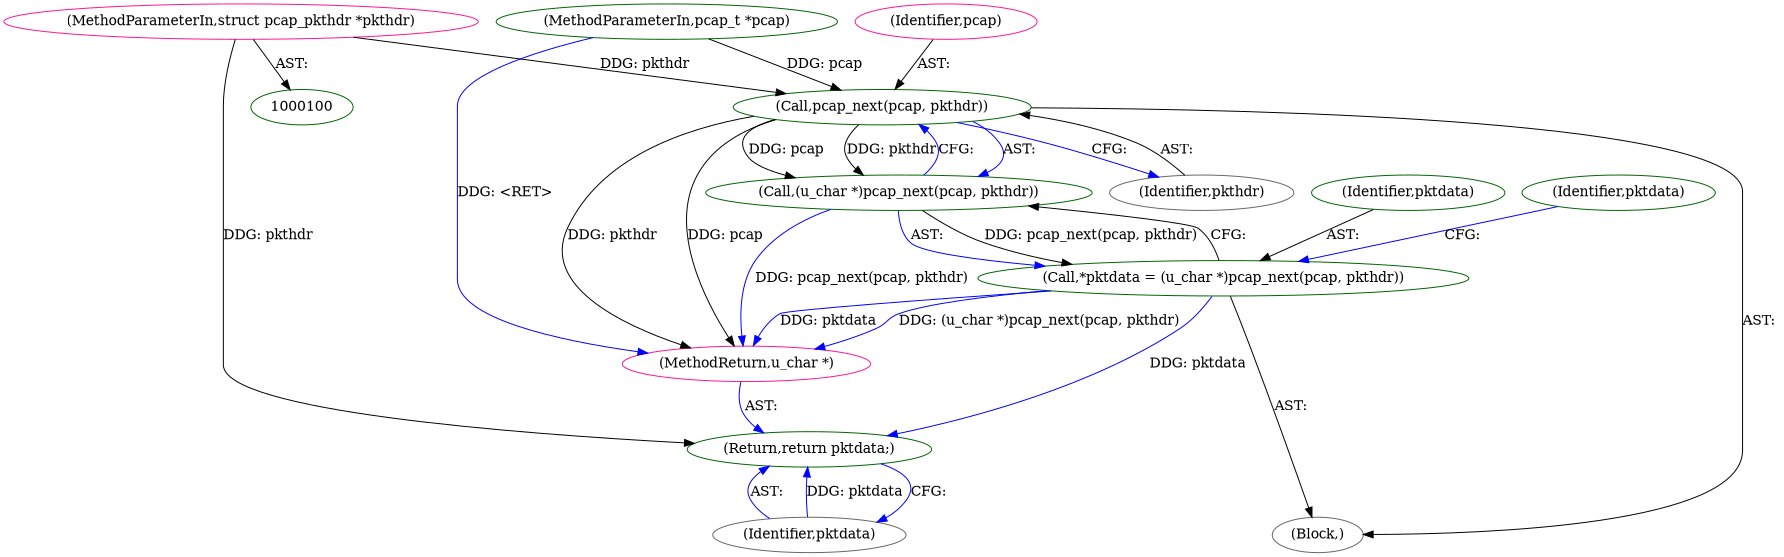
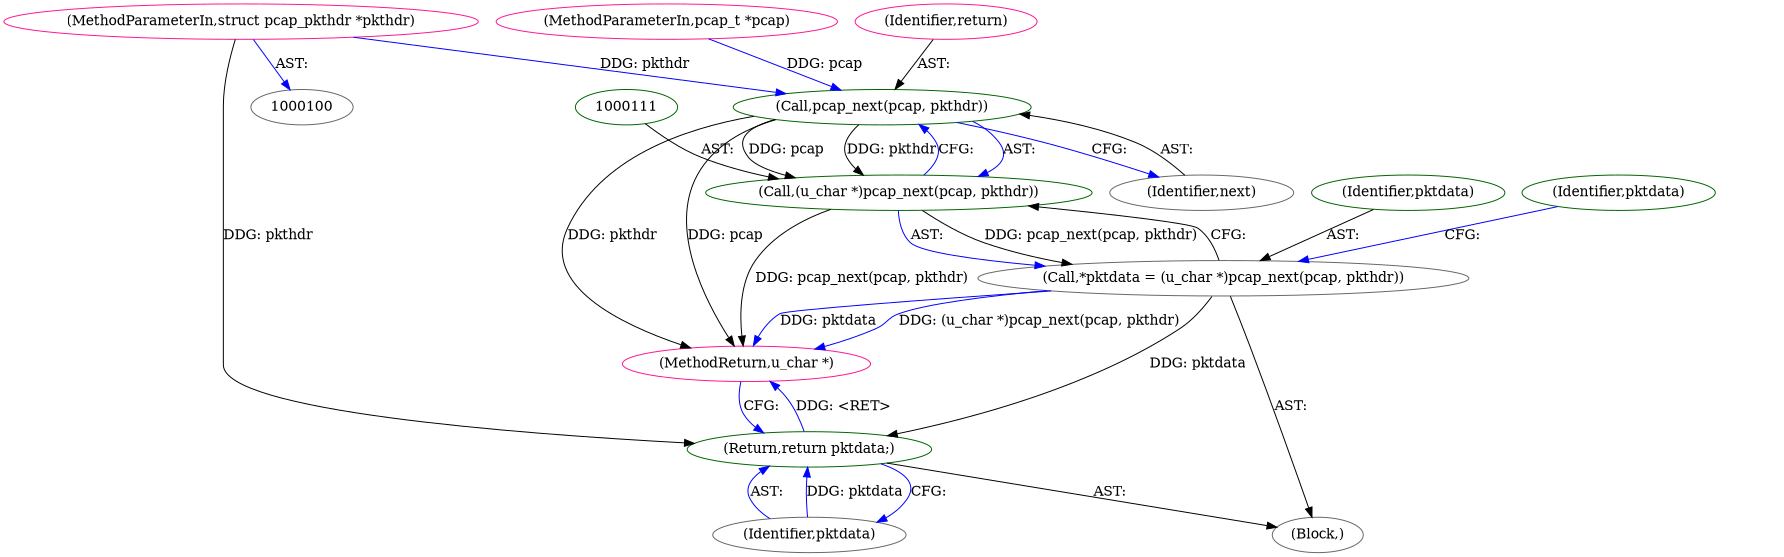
(667, 22) -> (667, 22)
(946, 22) -> (946, 22)
(269, 61) -> (269, 61)
(770, 63) -> (770, 63)
(565, 65) -> (565, 65)
(302, 107) -> (302, 107)
none -> (627, 107)
(1717, 166) -> (1077, 494)
(1202, 193) -> (1202, 193)
(457, 215) -> (794, 408)
(760, 255) -> (760, 255)
(1223, 278) -> (1223, 278)
(1065, 386) -> (1065, 386)
(764, 407) -> (764, 407)
